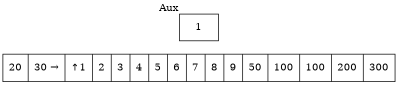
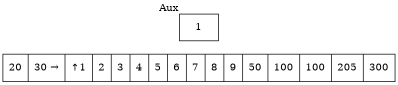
(347, 68) -> (347, 68)
